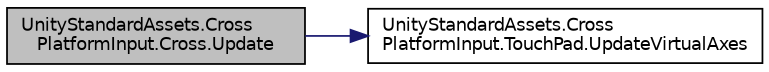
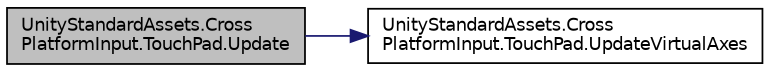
(156, 36) -> (156, 36)
